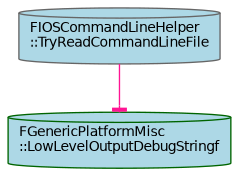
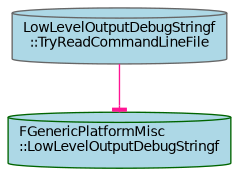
(119, 36) -> (119, 36)
